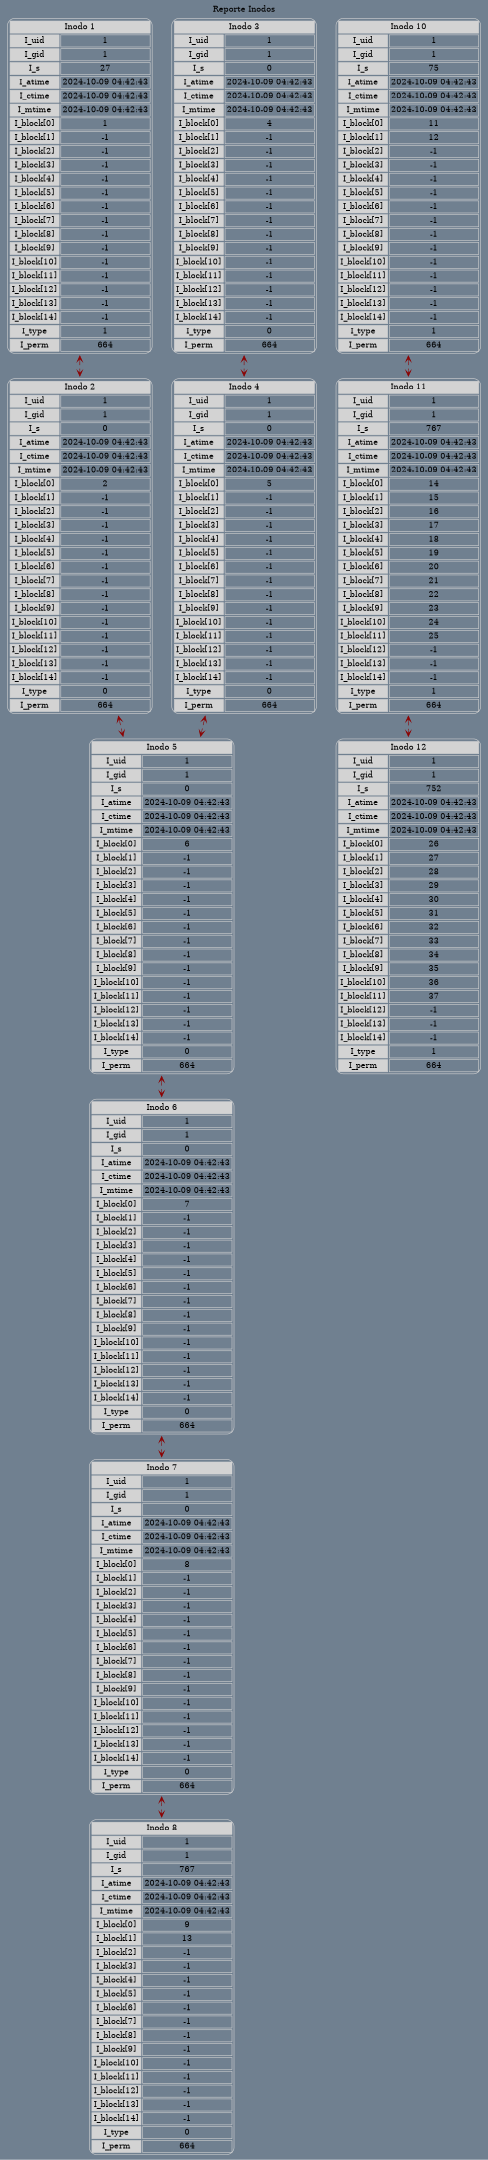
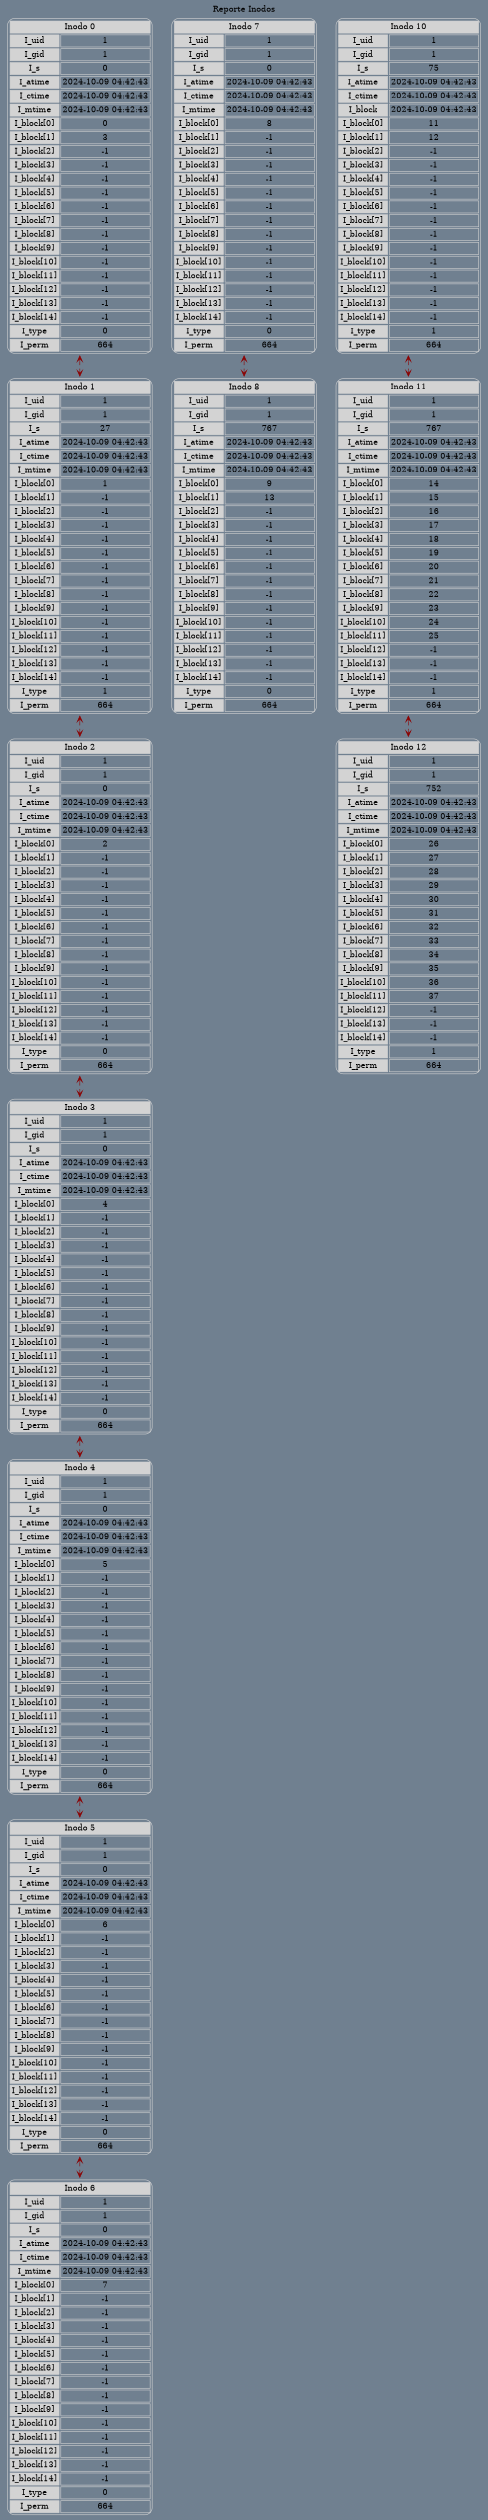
(363, 110) -> (363, 110)
none -> (80, 186)
(121, 726) -> (80, 1086)
(162, 1447) -> none
